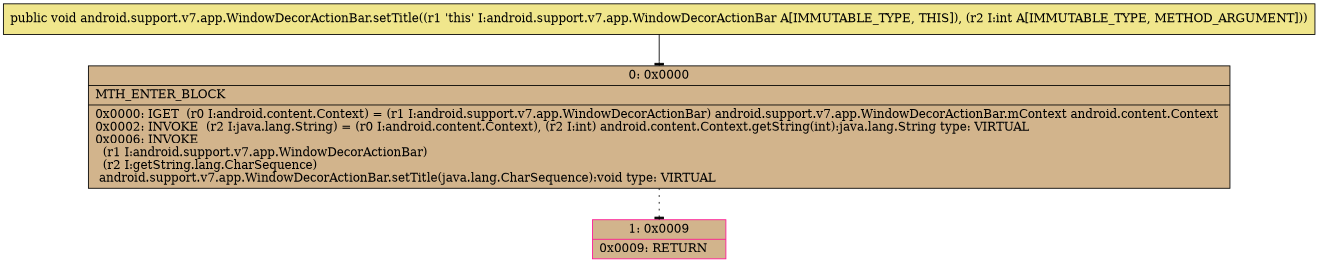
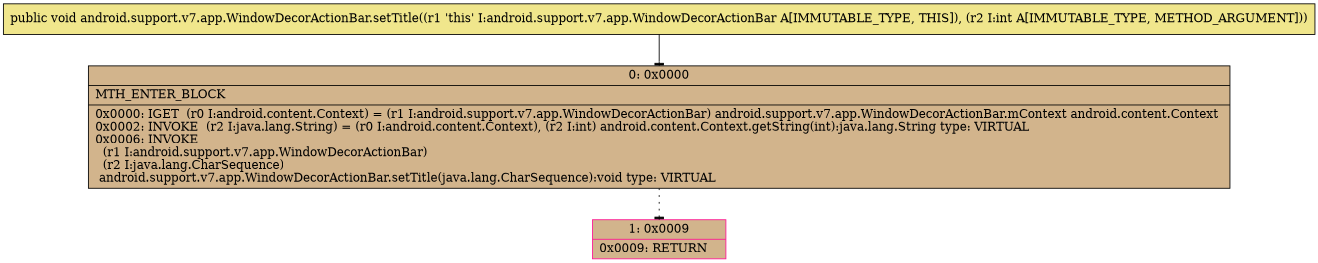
(207, 165) -> (190, 165)
